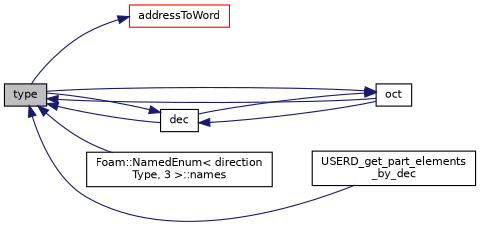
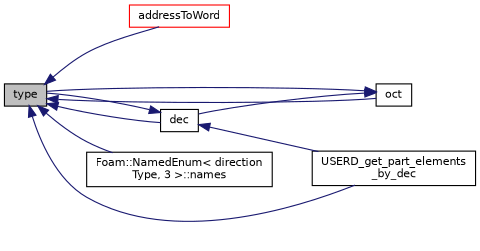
(69, 44) -> (103, 45)
(293, 114) -> (264, 139)
